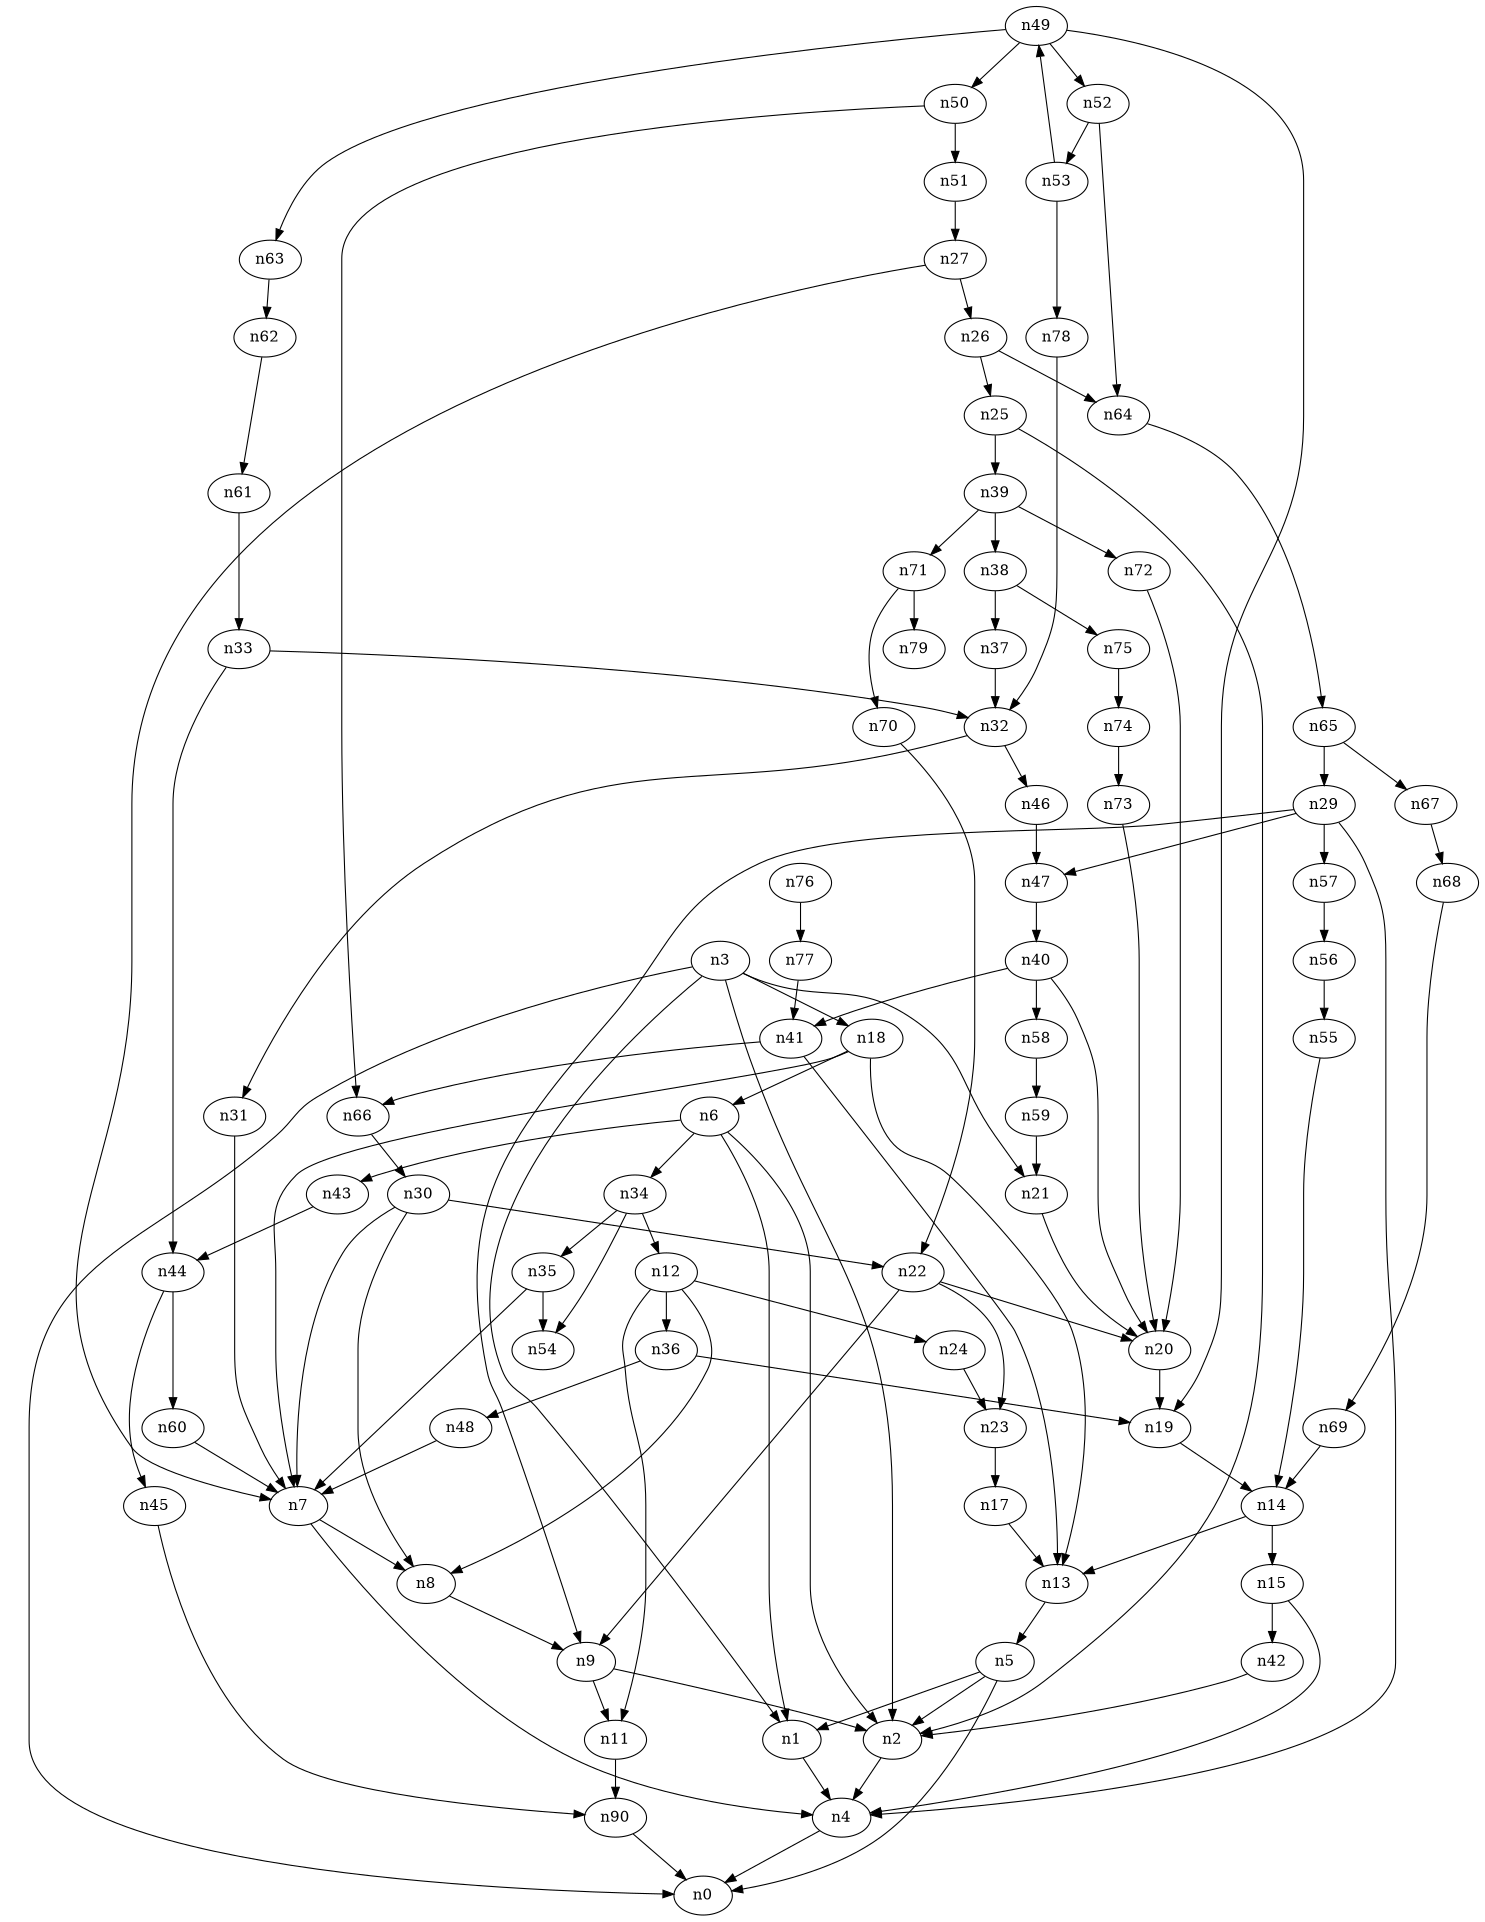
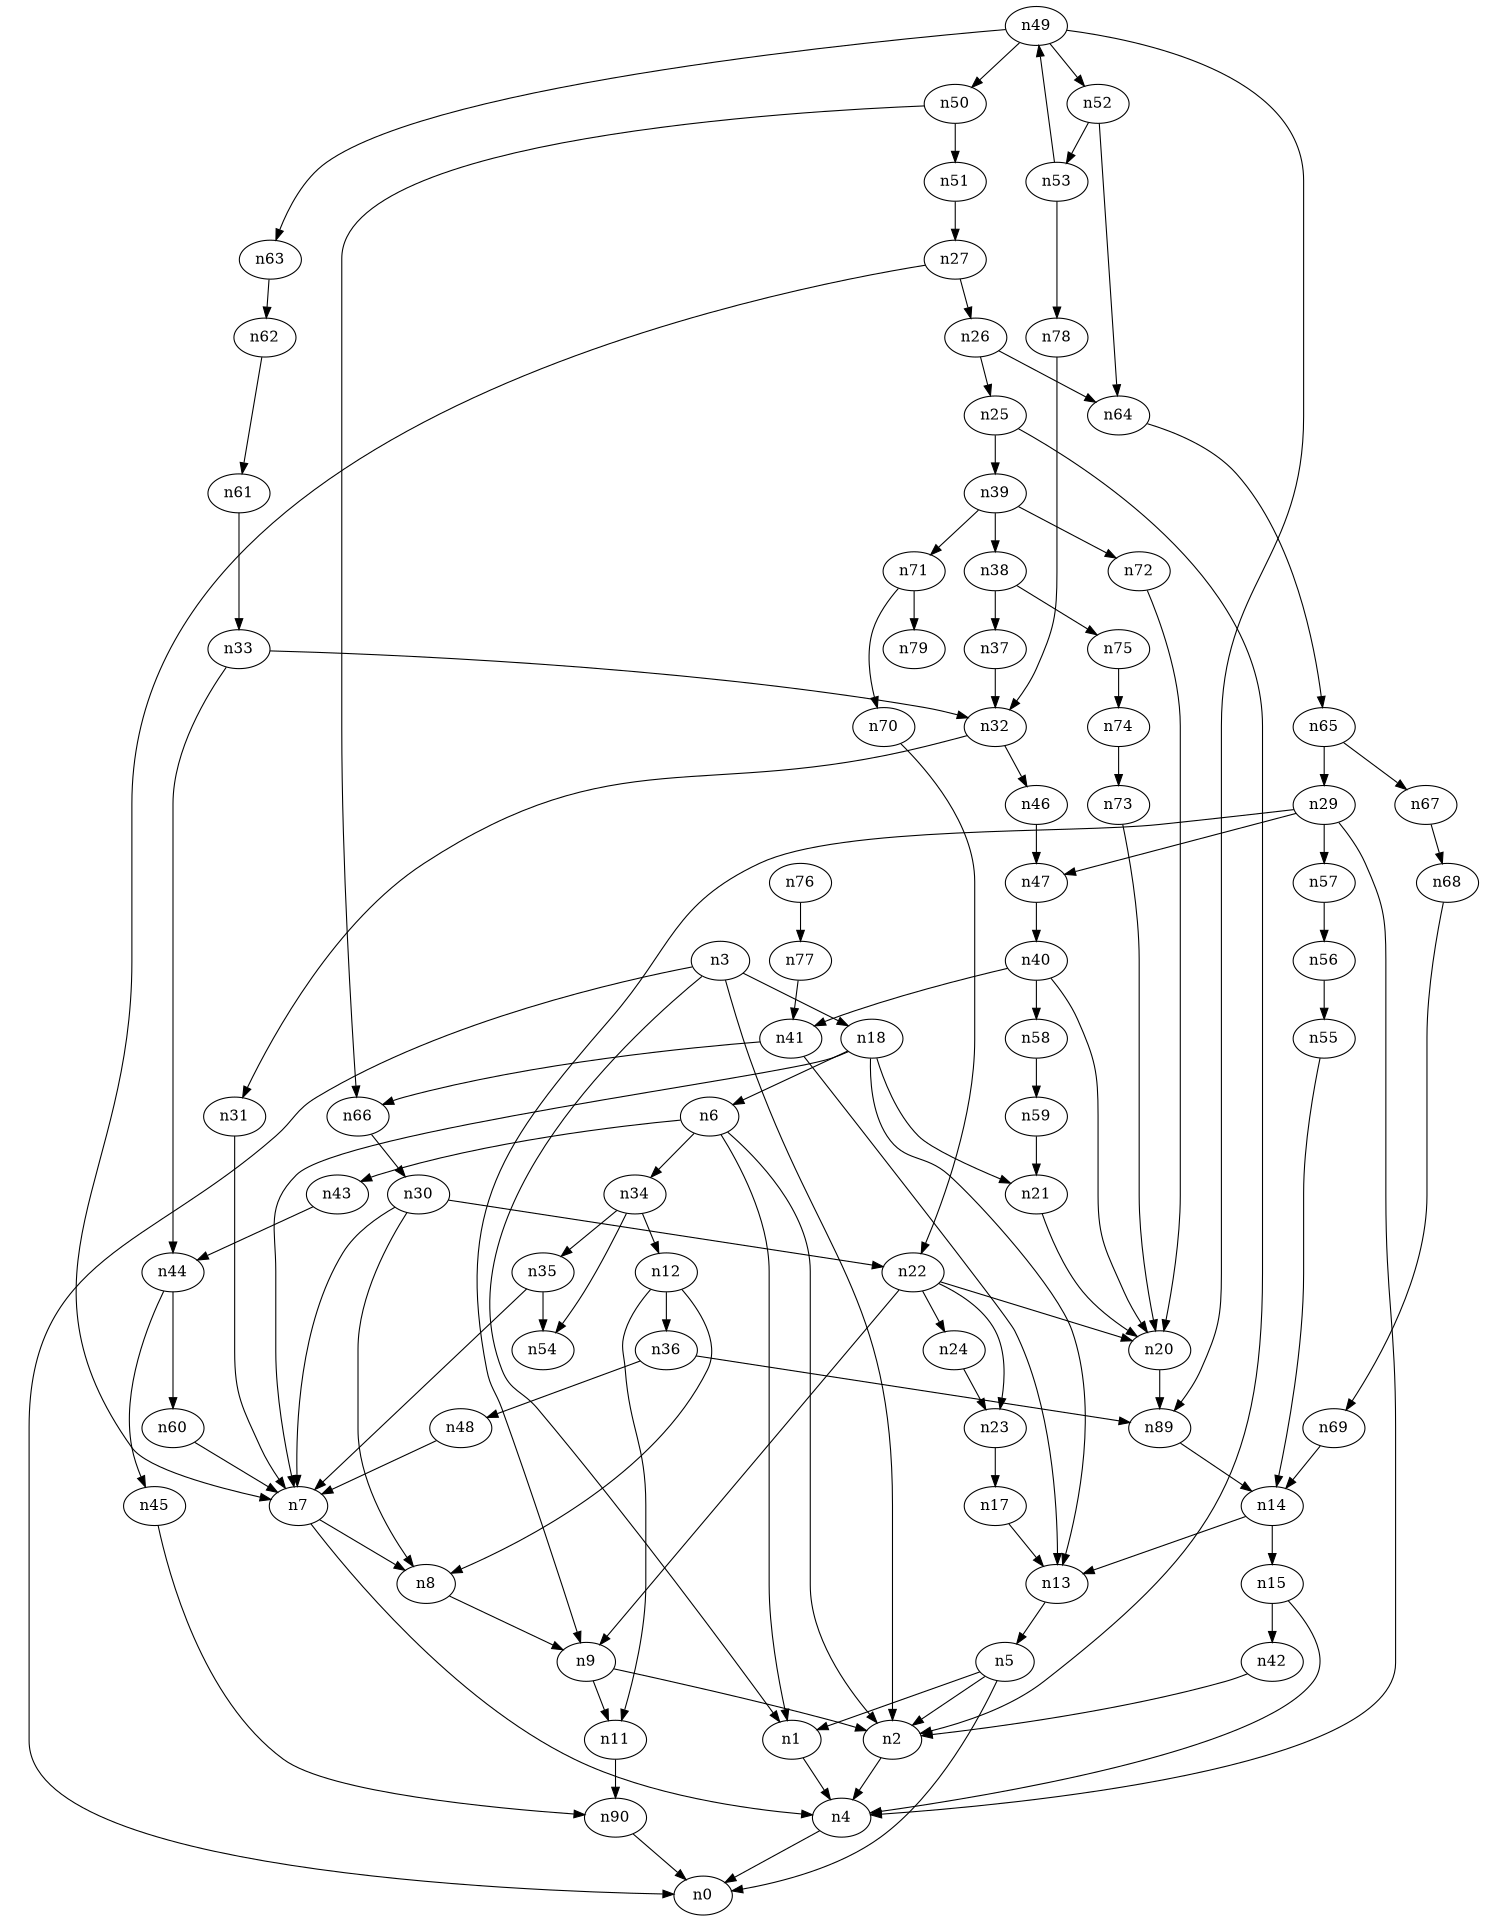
(915, 1021) -> (920, 1137)
(799, 1308) -> (931, 1306)
(1160, 1428) -> (1160, 1428)
